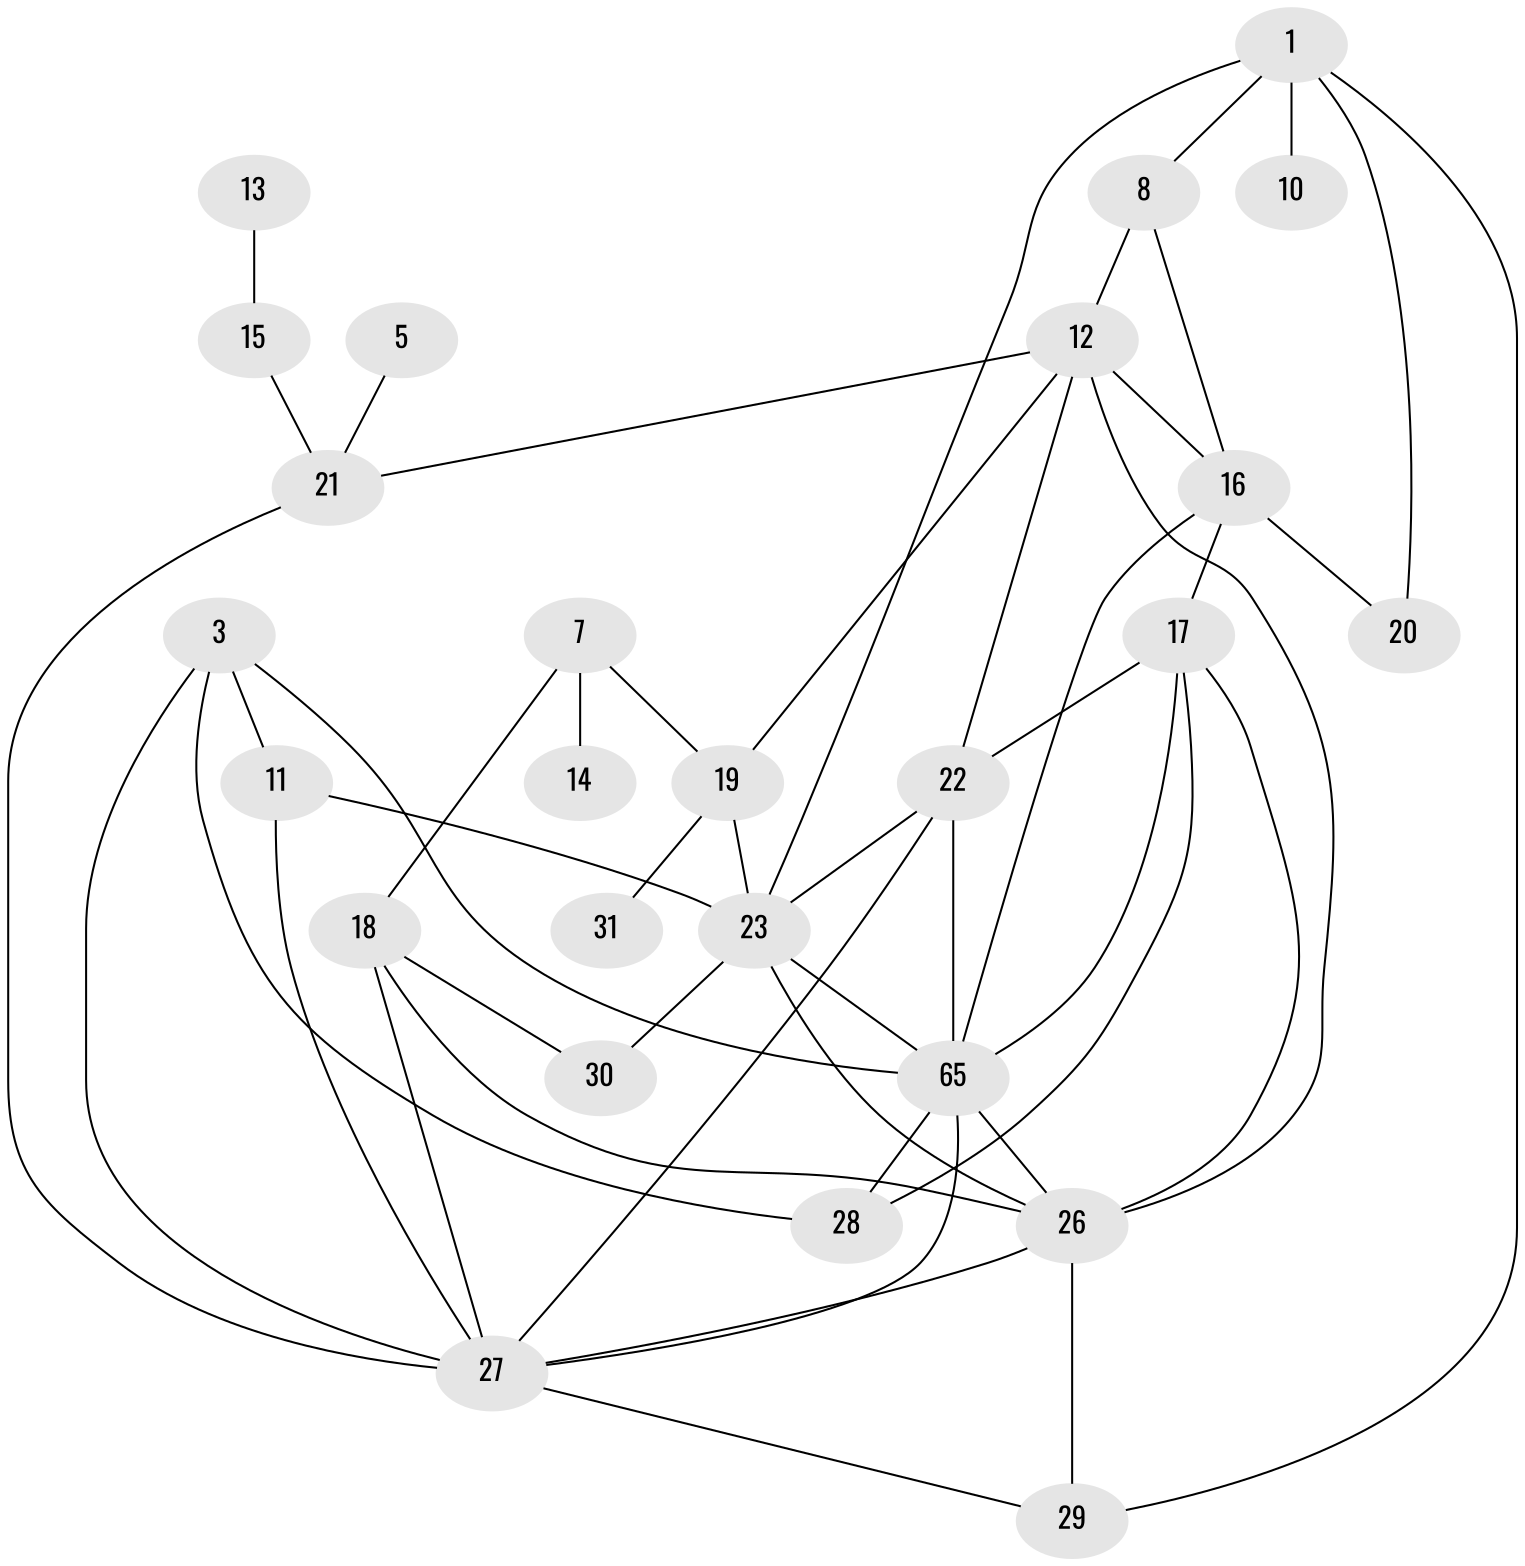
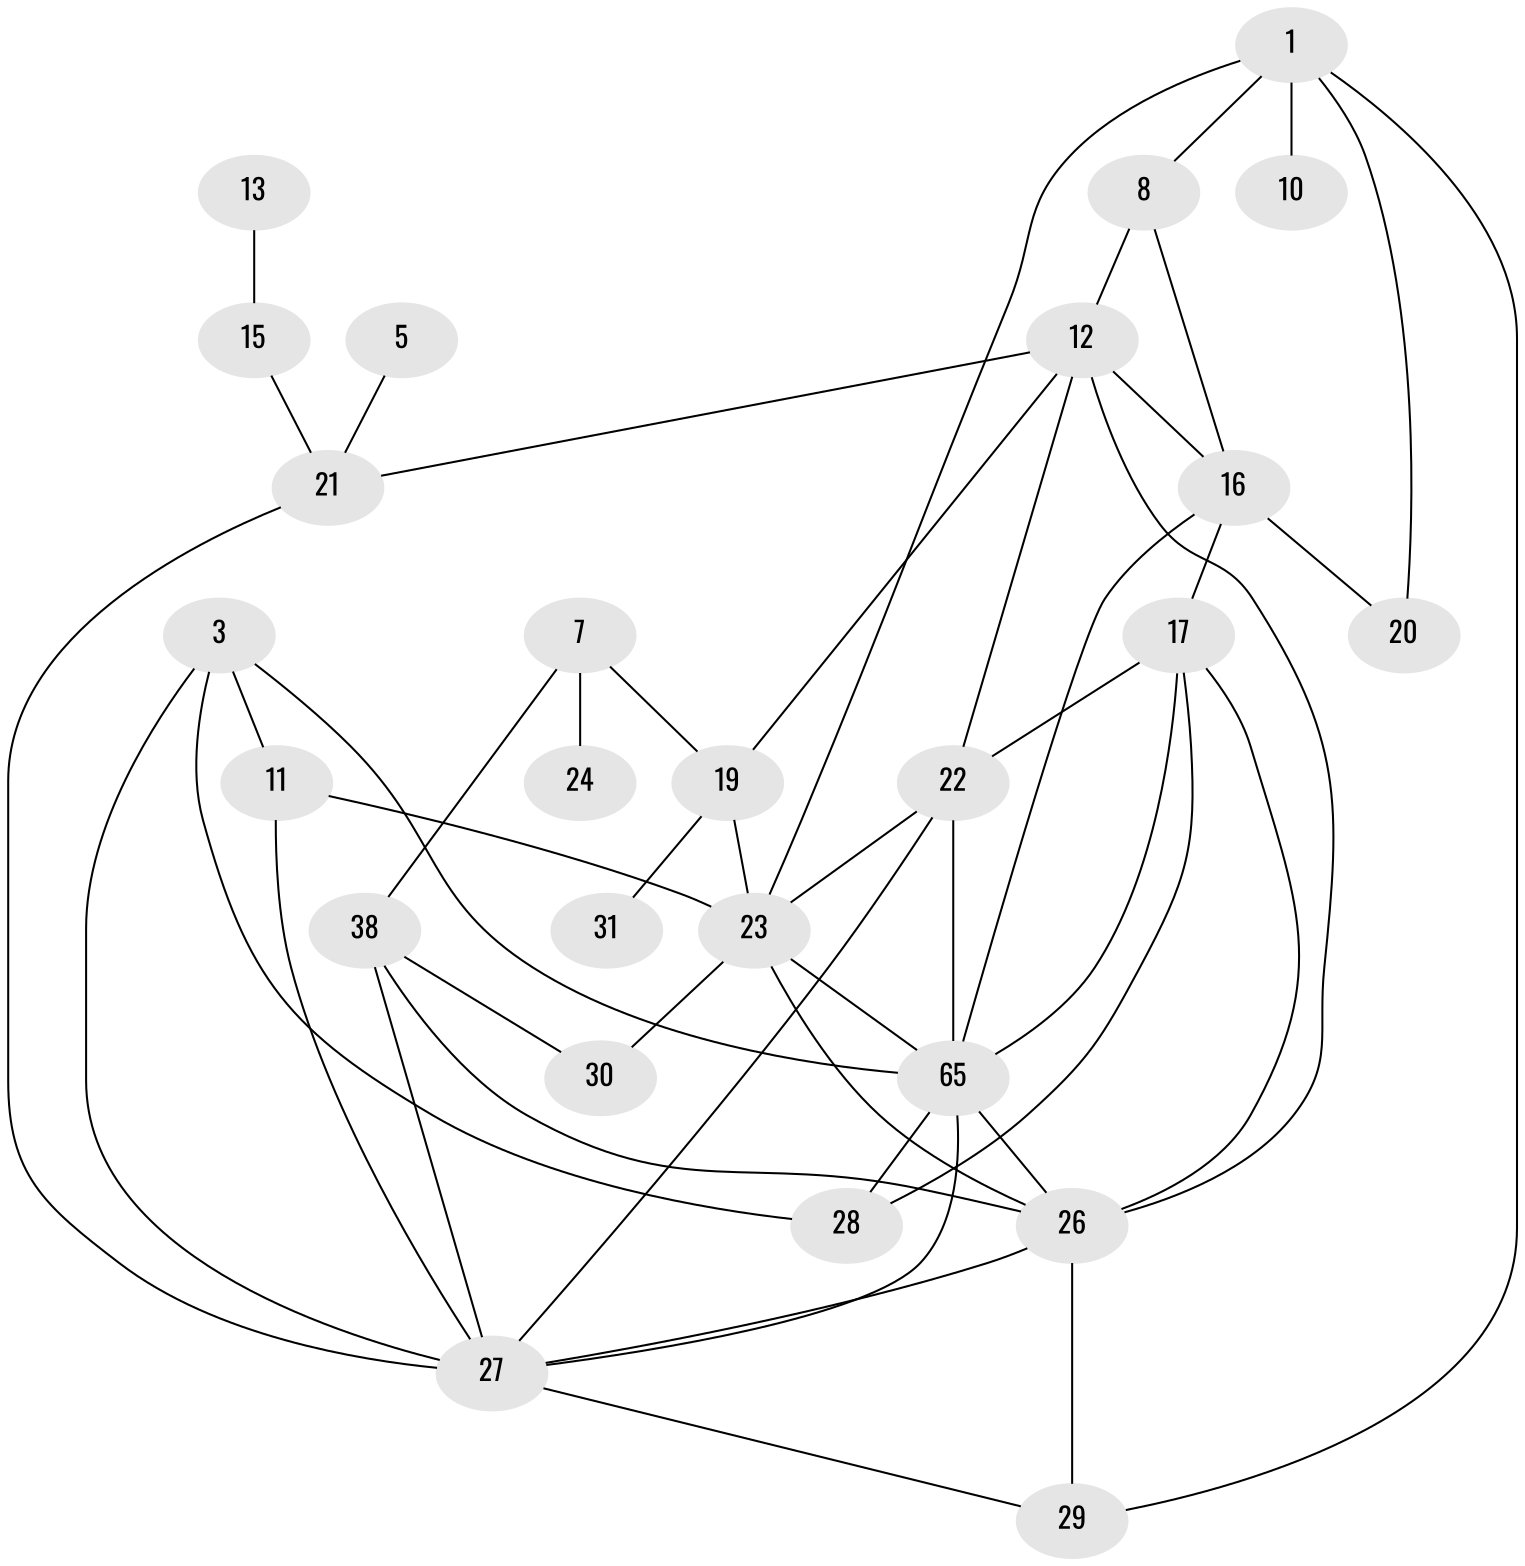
(580, 783) -> (580, 783)
(365, 931) -> (365, 931)
